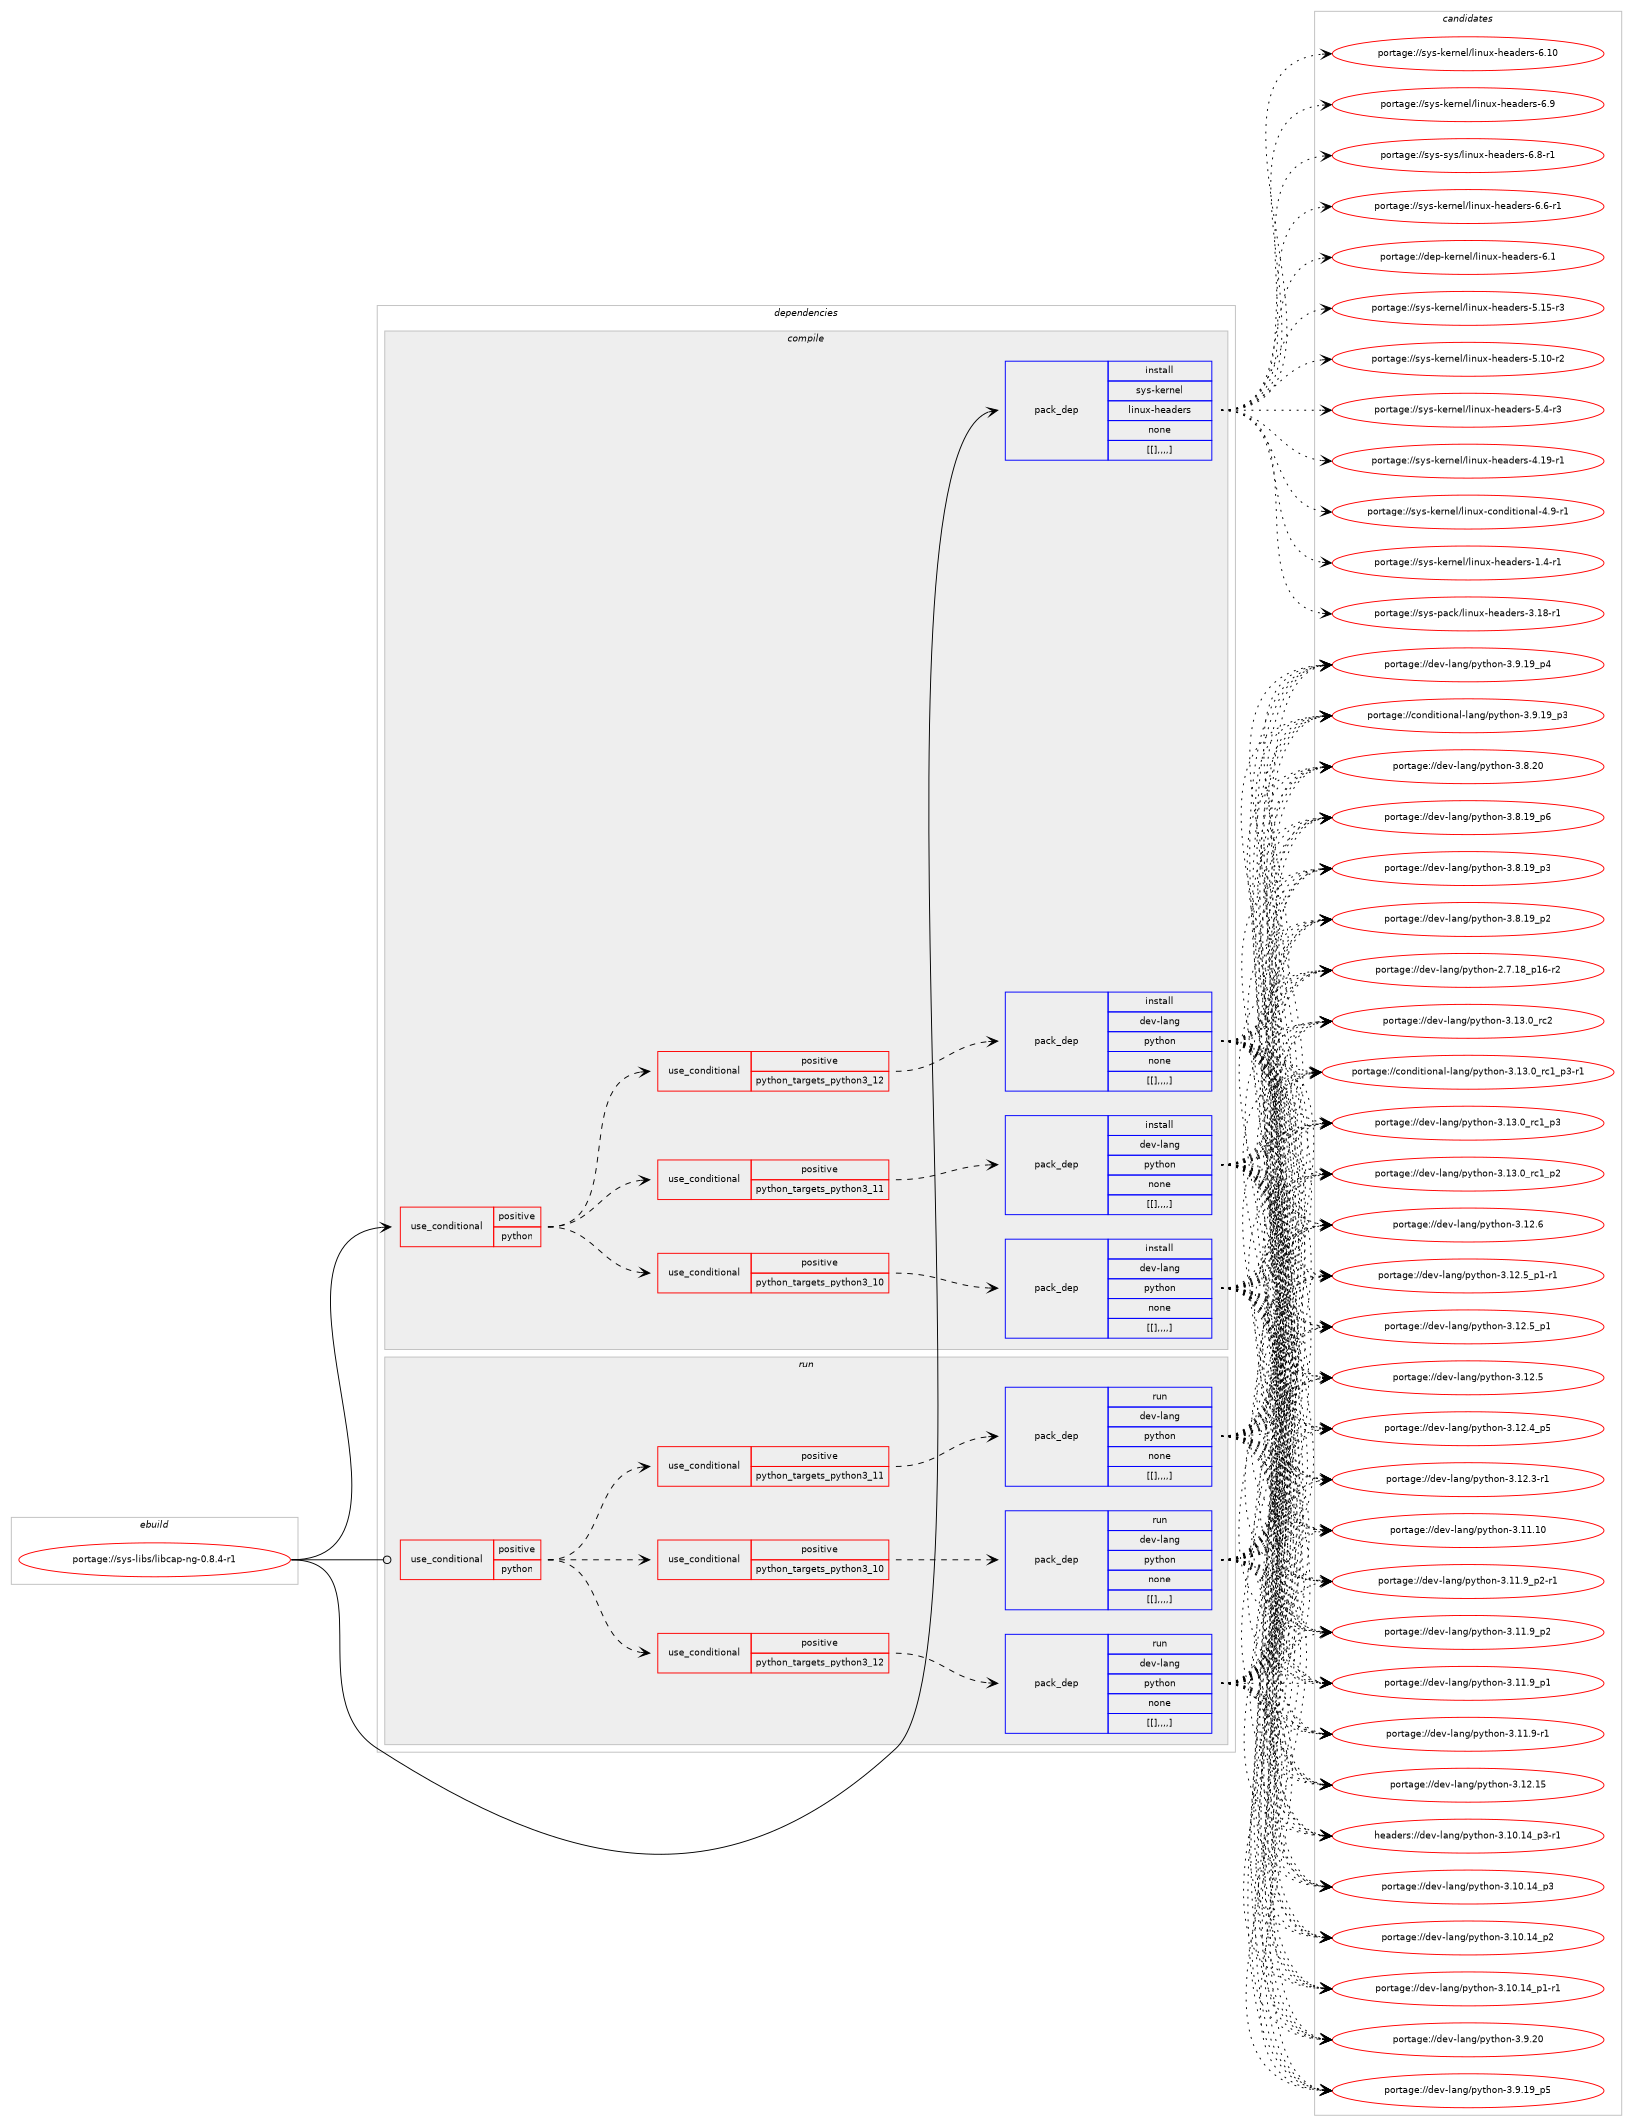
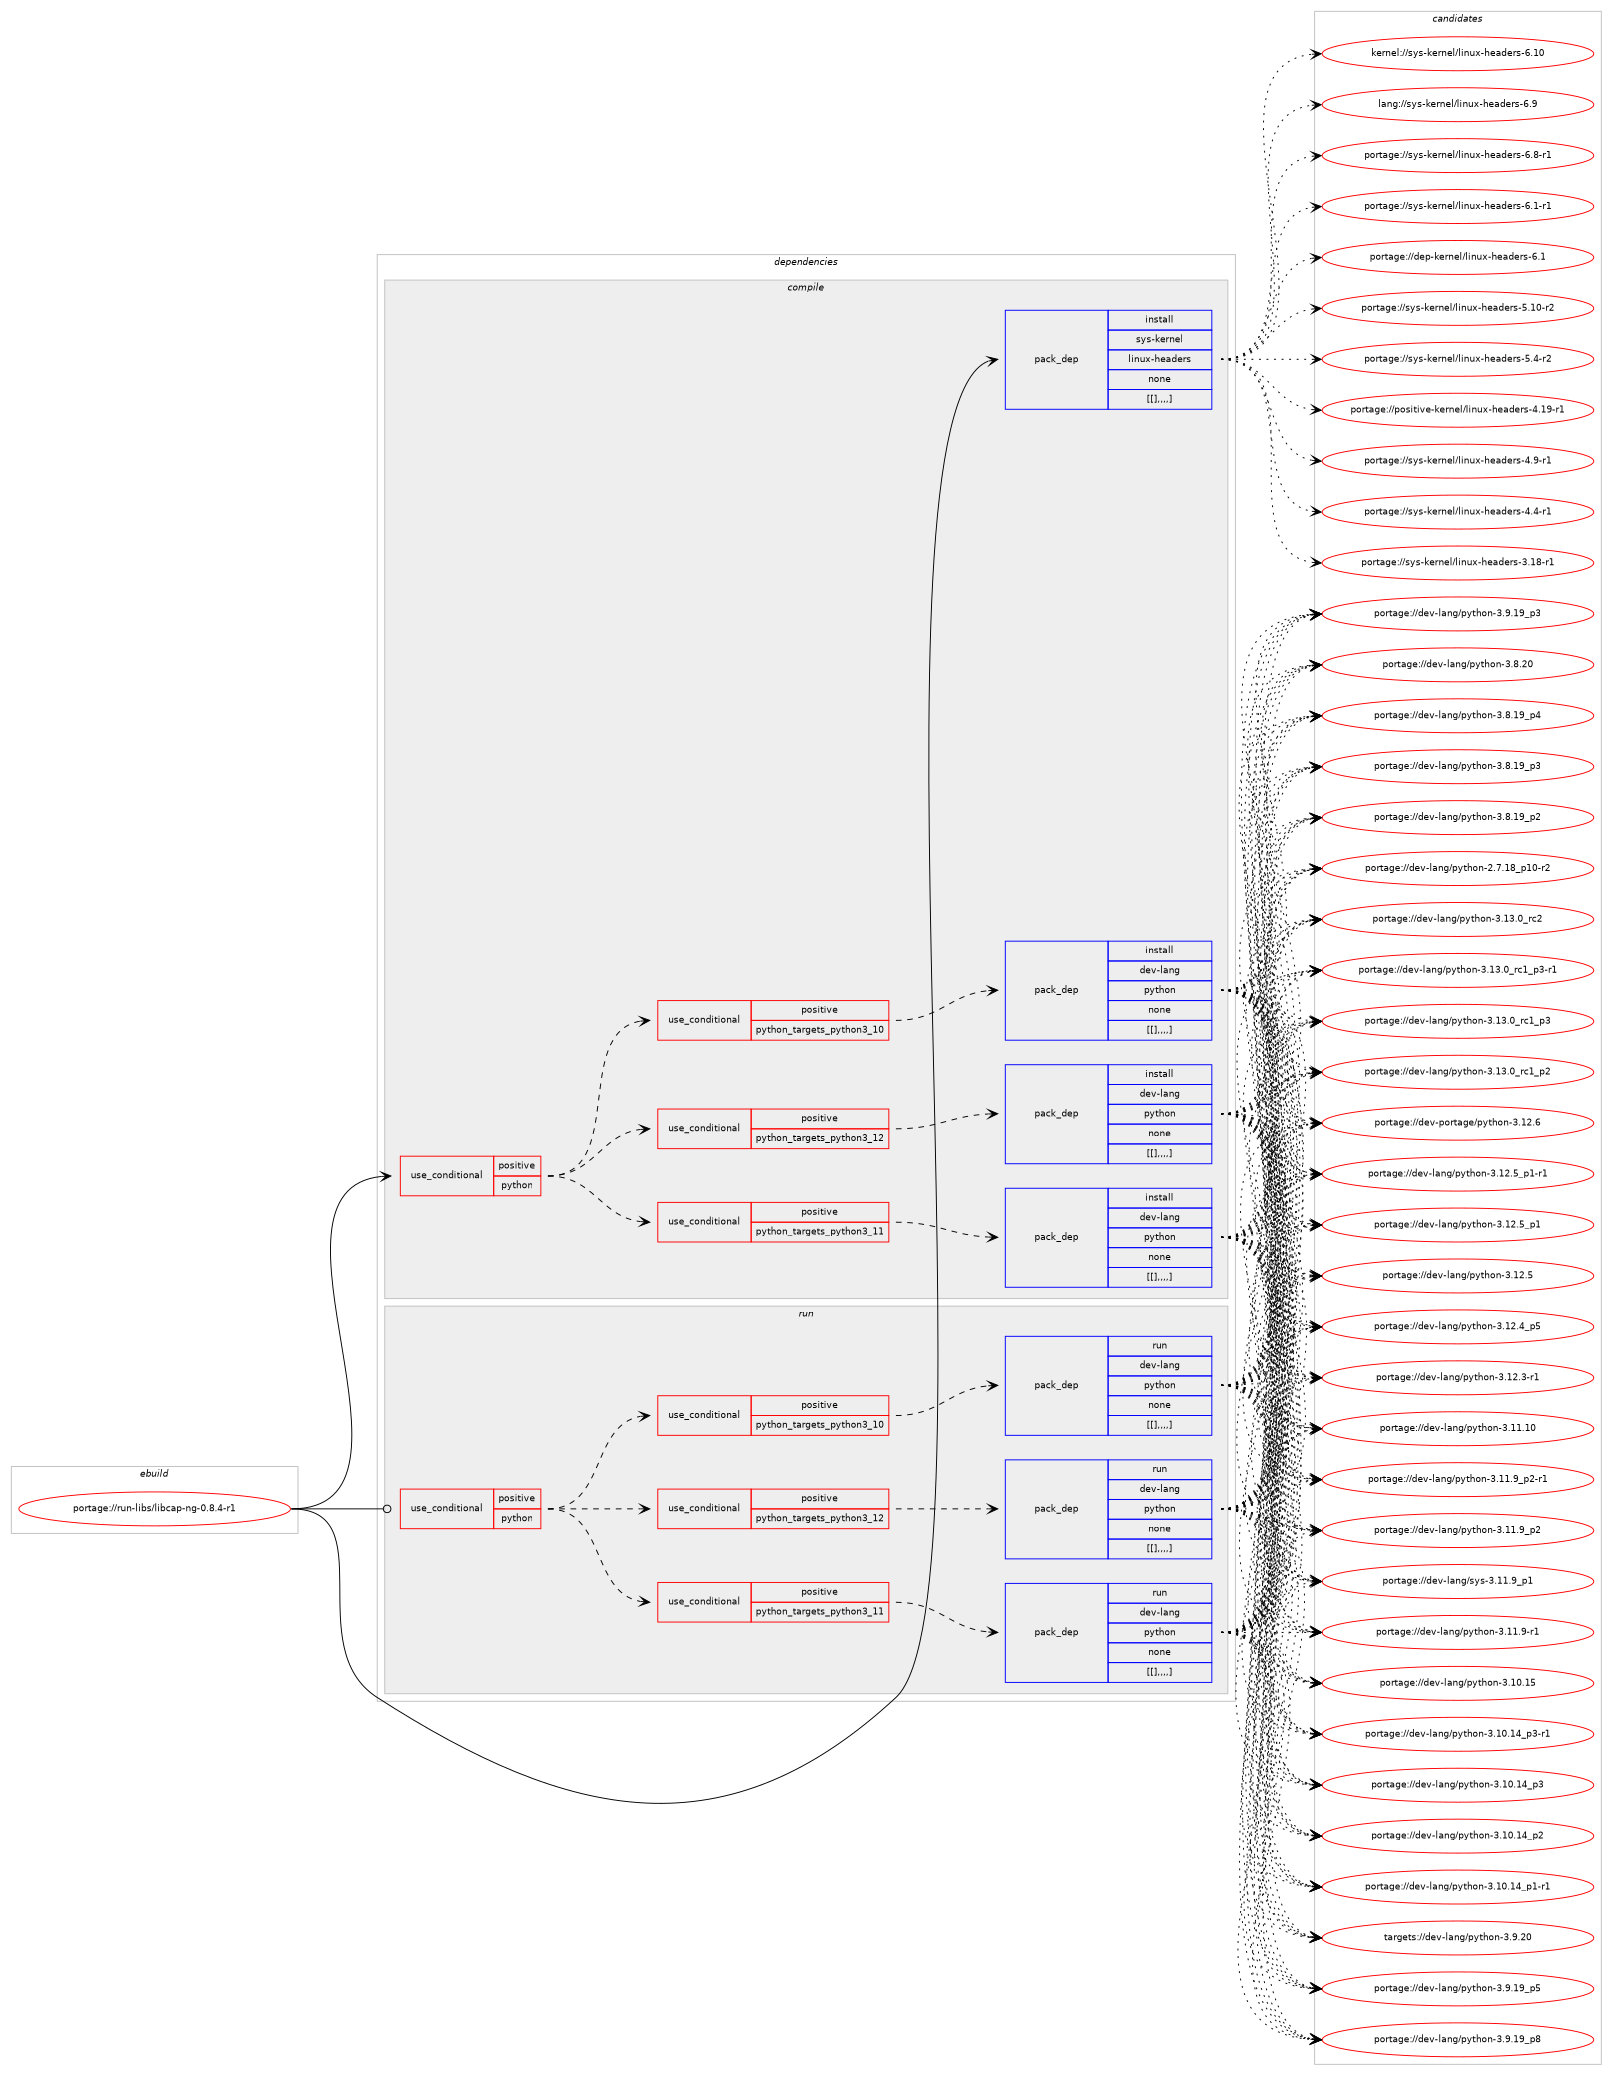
(1468, 54) -> (1458, 54)
(1468, 105) -> (1458, 105)
(1468, 156) -> (1458, 156)
(1468, 207) -> (1458, 207)
(1468, 308) -> none
(1468, 410) -> (1458, 359)
(1468, 461) -> (1458, 410)
(1468, 512) -> (1458, 461)
(1468, 563) -> (1458, 512)
(1468, 614) -> (1458, 563)
(1468, 665) -> (1458, 2040)
(1468, 716) -> (1458, 614)
(1468, 818) -> (1458, 716)
(1468, 970) -> (1458, 869)
(1468, 1072) -> (1458, 970)
(1468, 1225) -> (1458, 1123)
(155, 1560) -> (155, 1509)
(1468, 1683) -> (1458, 1582)
(1468, 1785) -> (1458, 1683)
(1468, 1836) -> (1458, 1734)
(1468, 2040) -> (1458, 1938)
